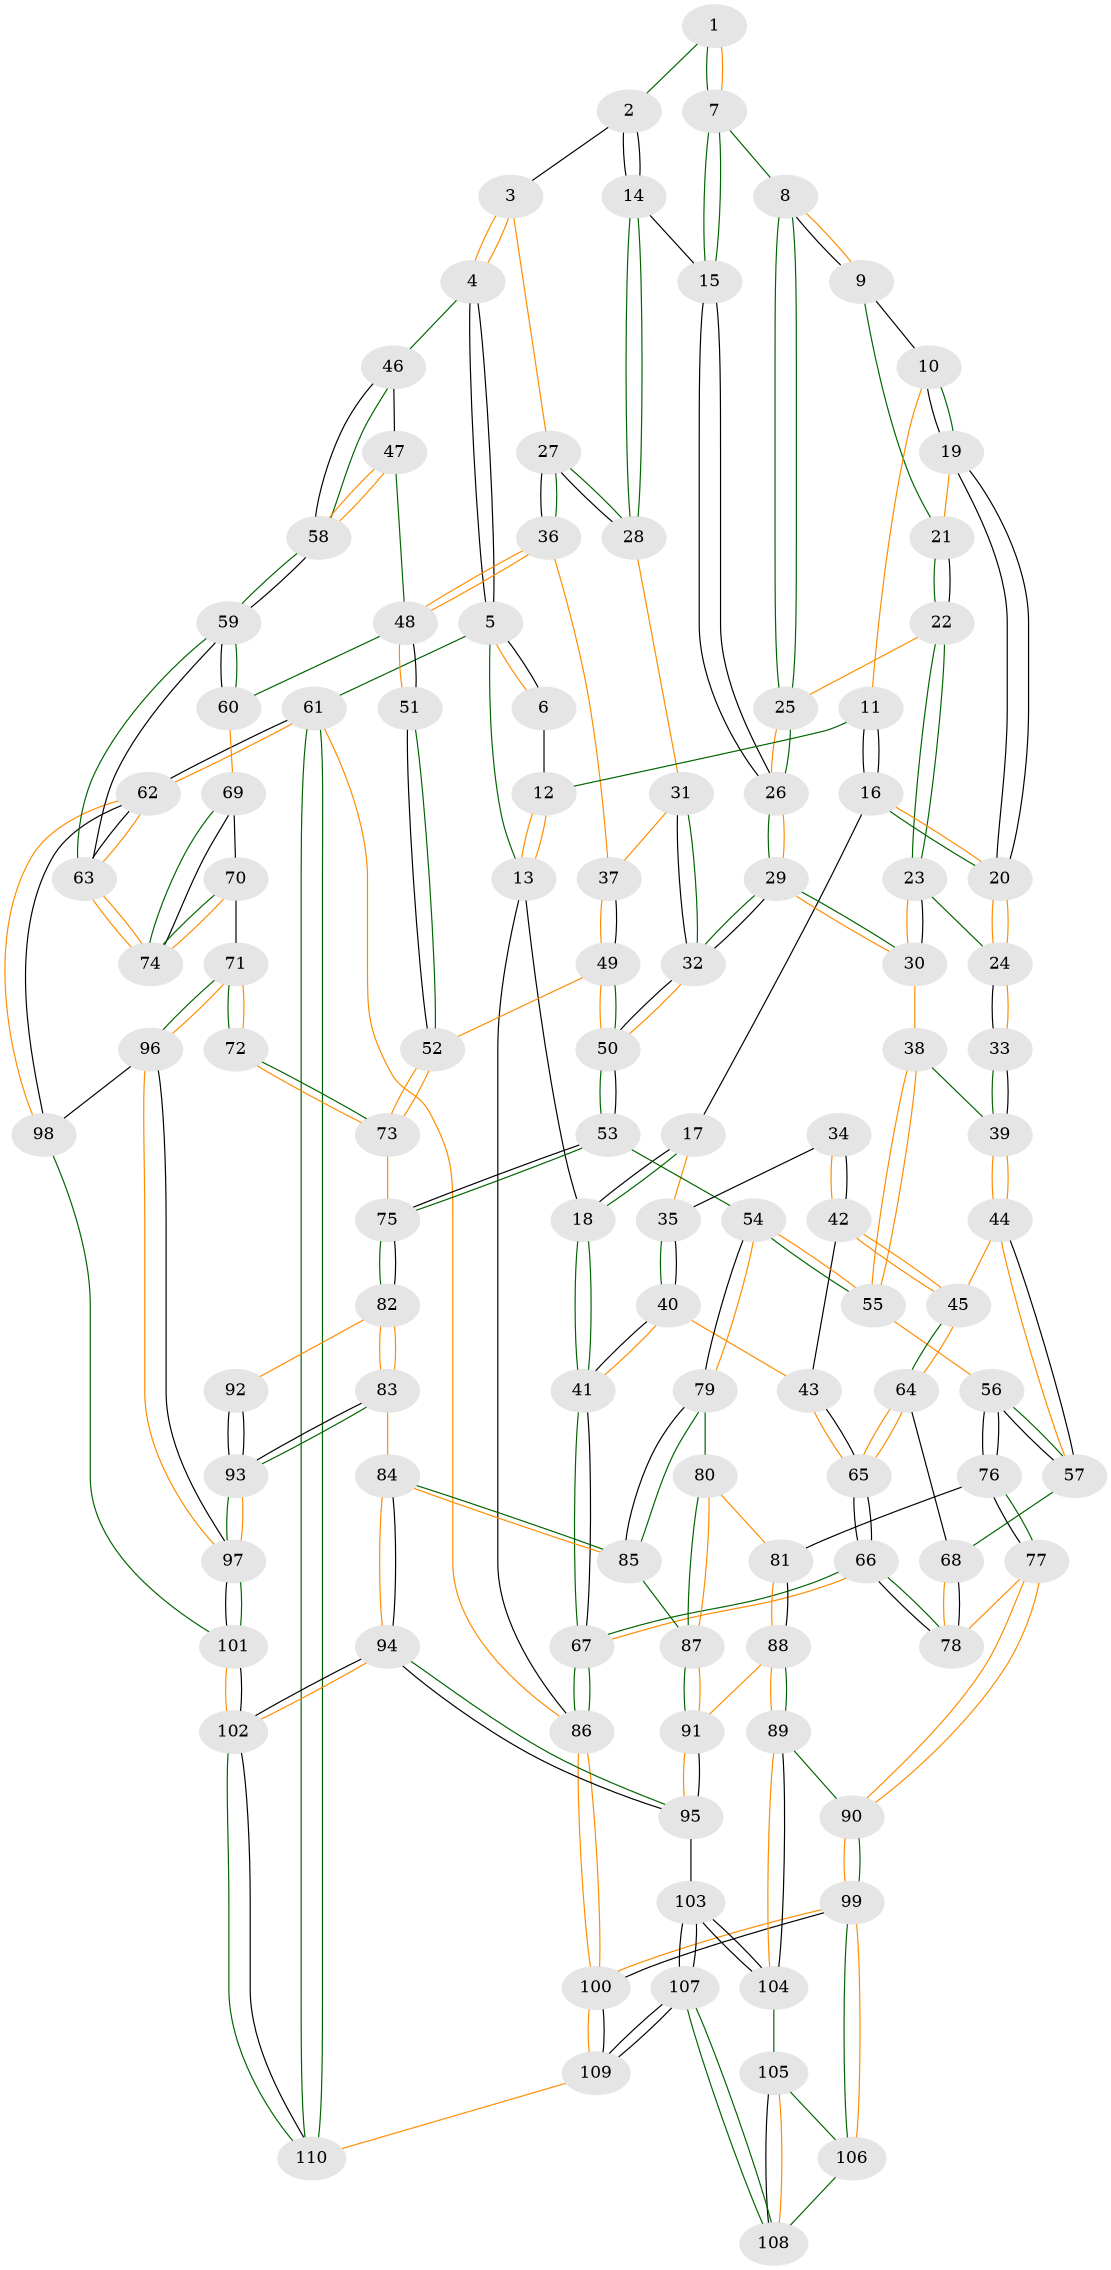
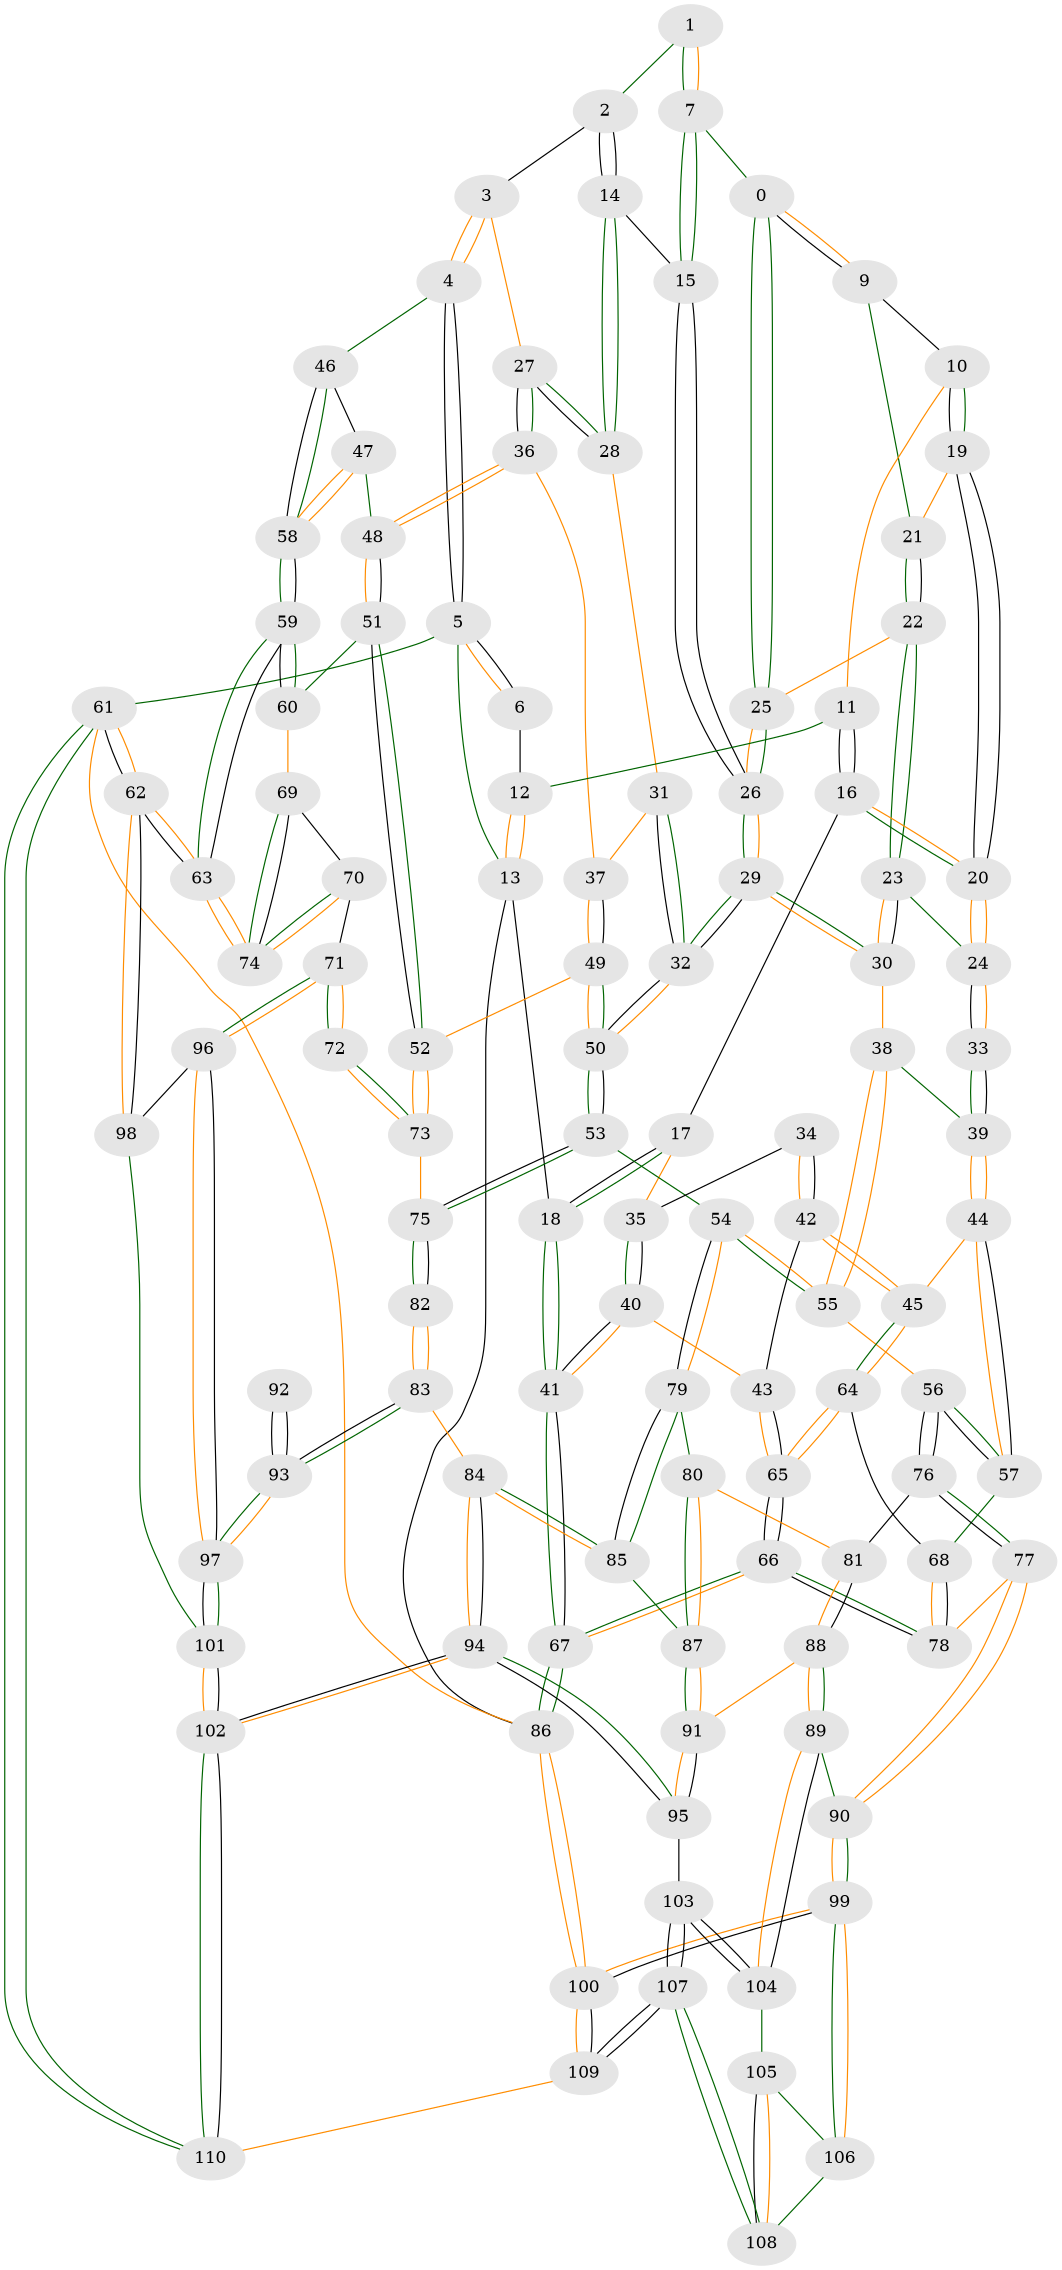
(786, 197) -> (762, 197)
(317, 666) -> (338, 658)
(312, 1348) -> none
